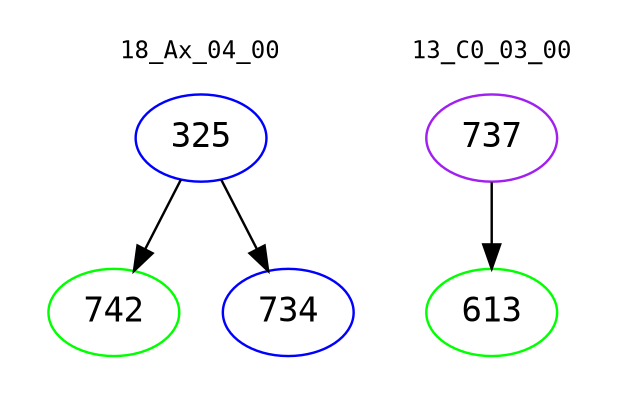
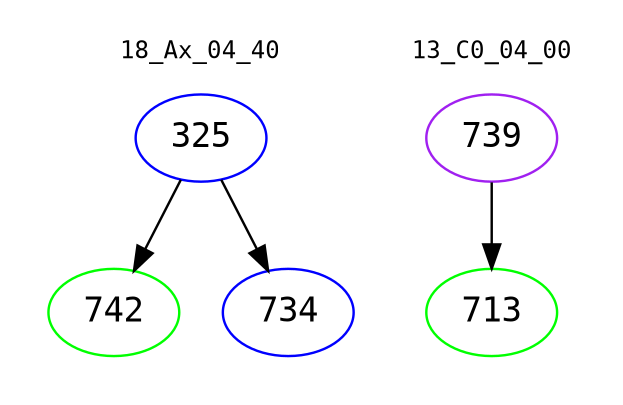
(201, 52) -> (201, 52)
(493, 52) -> (493, 52)
(492, 138) -> (492, 138)
(492, 312) -> (492, 312)
